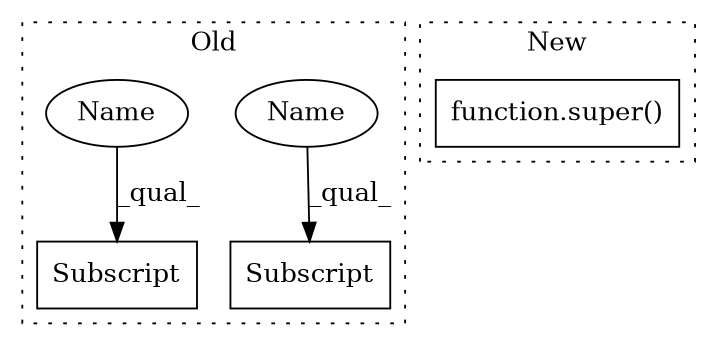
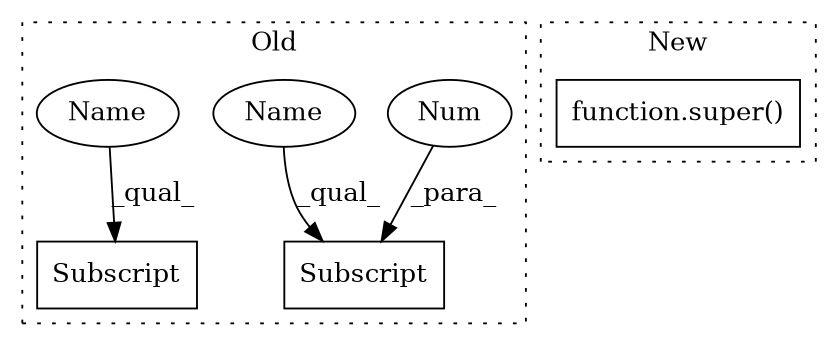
none -> (450, 113)
